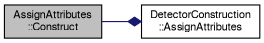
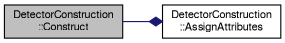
(53, 22) -> (64, 22)
